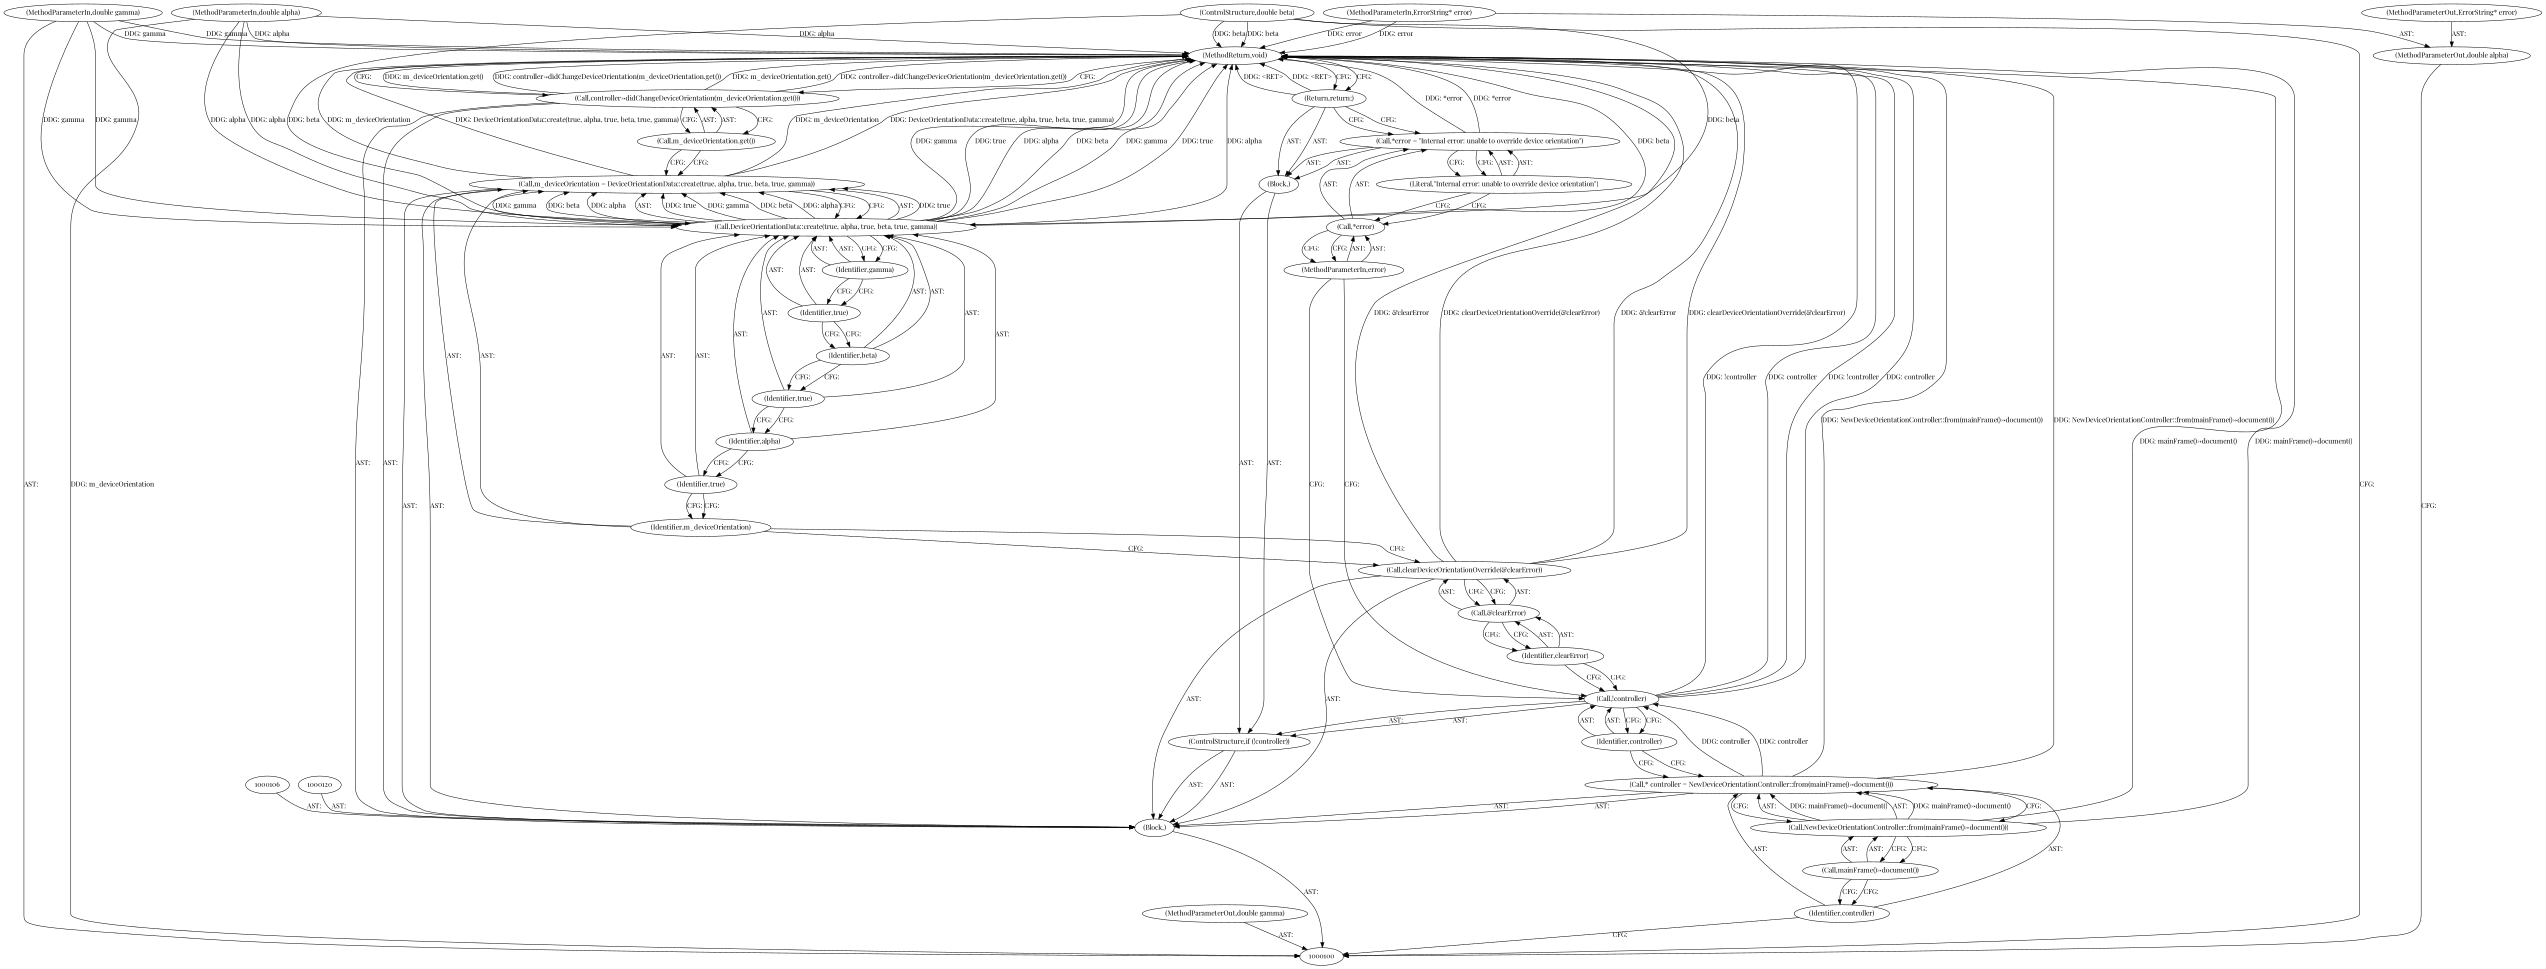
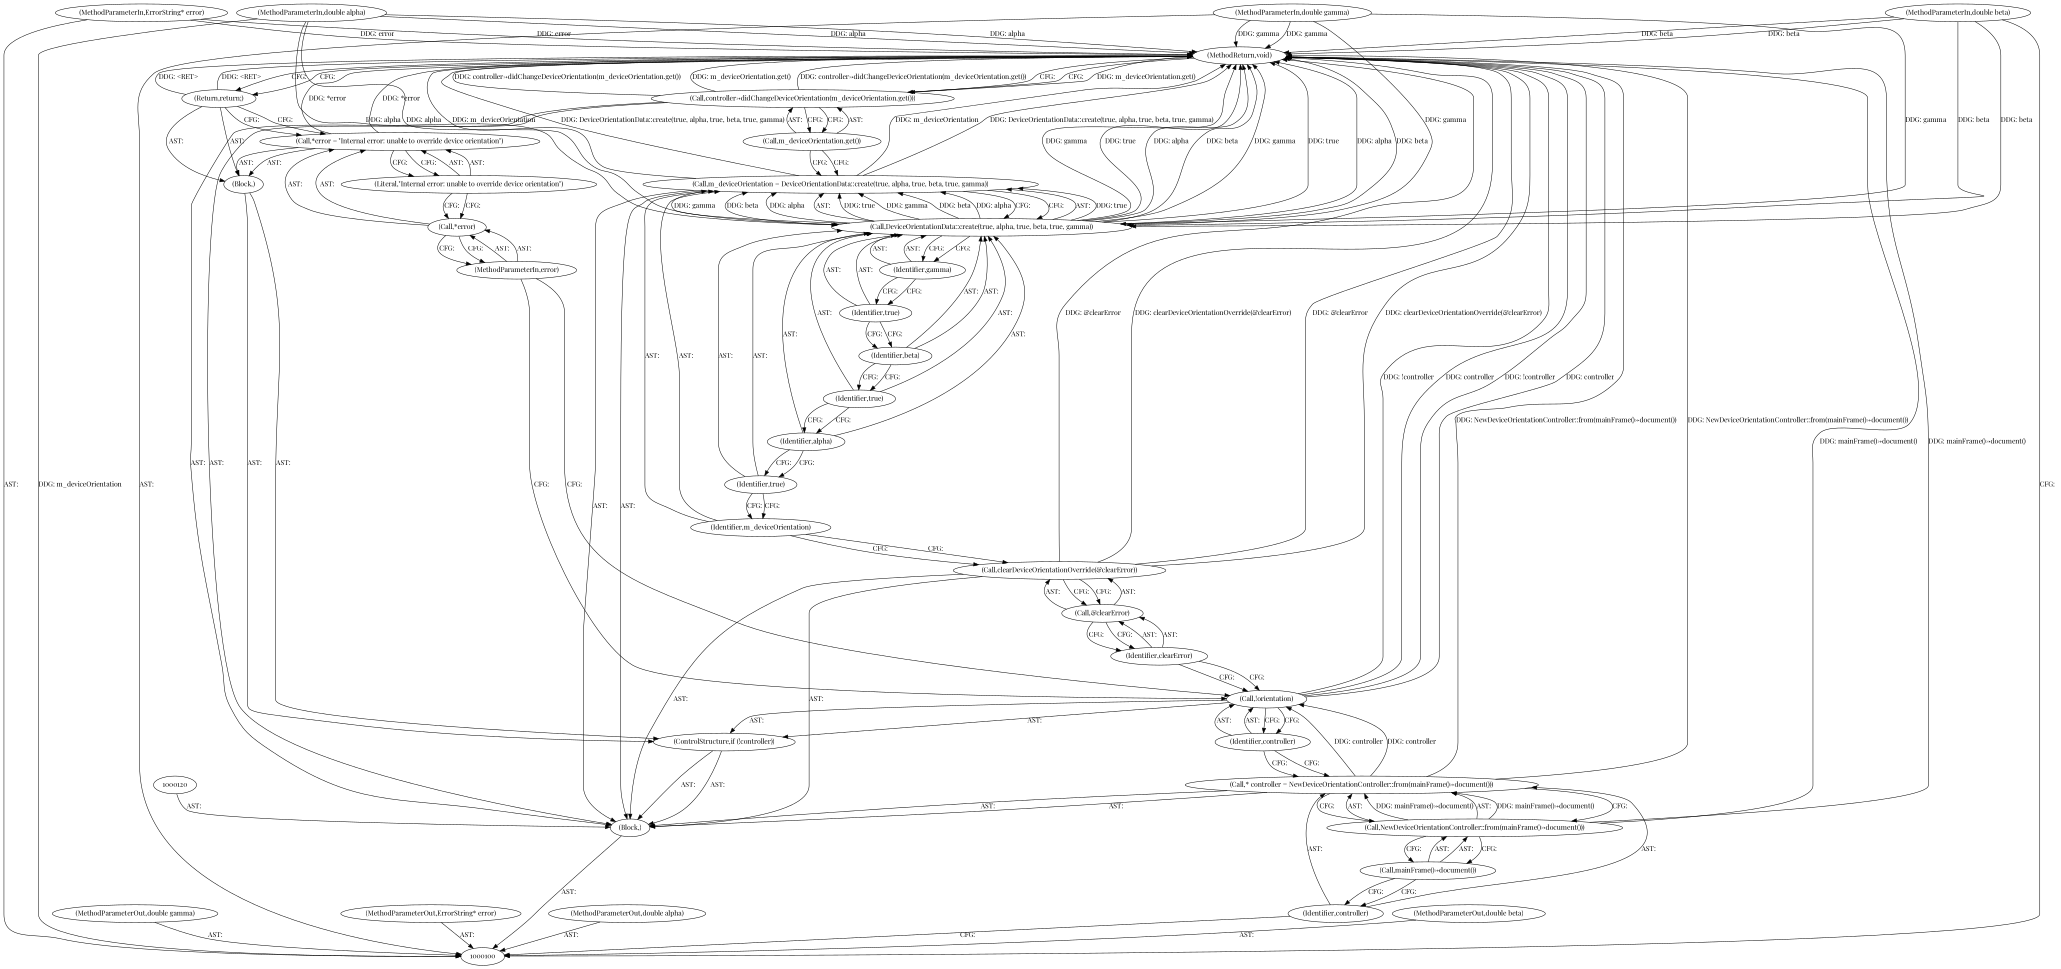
(1247, 13) -> (1958, 13)
(1961, 17) -> (4, 670)
(2452, 32) -> (455, 934)
(2430, 506) -> (572, 935)
(1621, 699) -> (1267, 699)
(268, 785) -> none
none -> (1469, 914)
